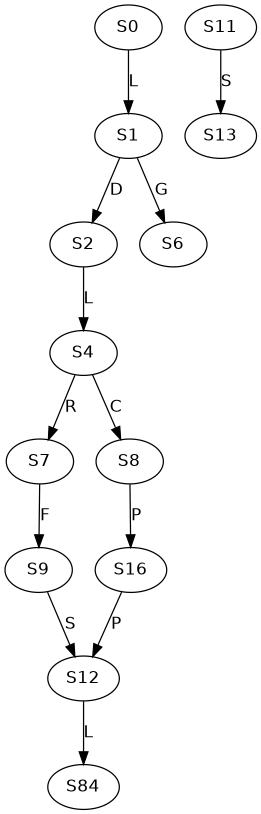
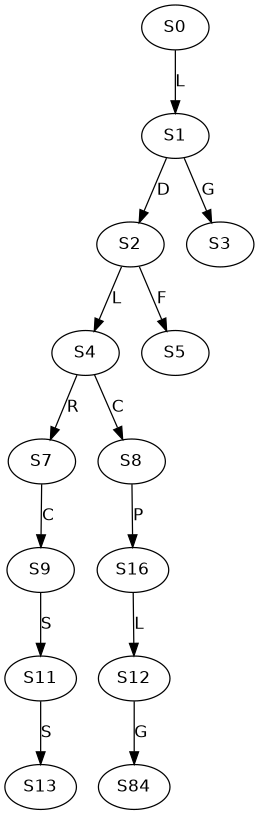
(173, 244) -> (220, 244)
none -> (175, 353)
(46, 516) -> (48, 516)
(59, 619) -> (41, 618)
(117, 624) -> (139, 624)
(89, 733) -> (141, 733)
